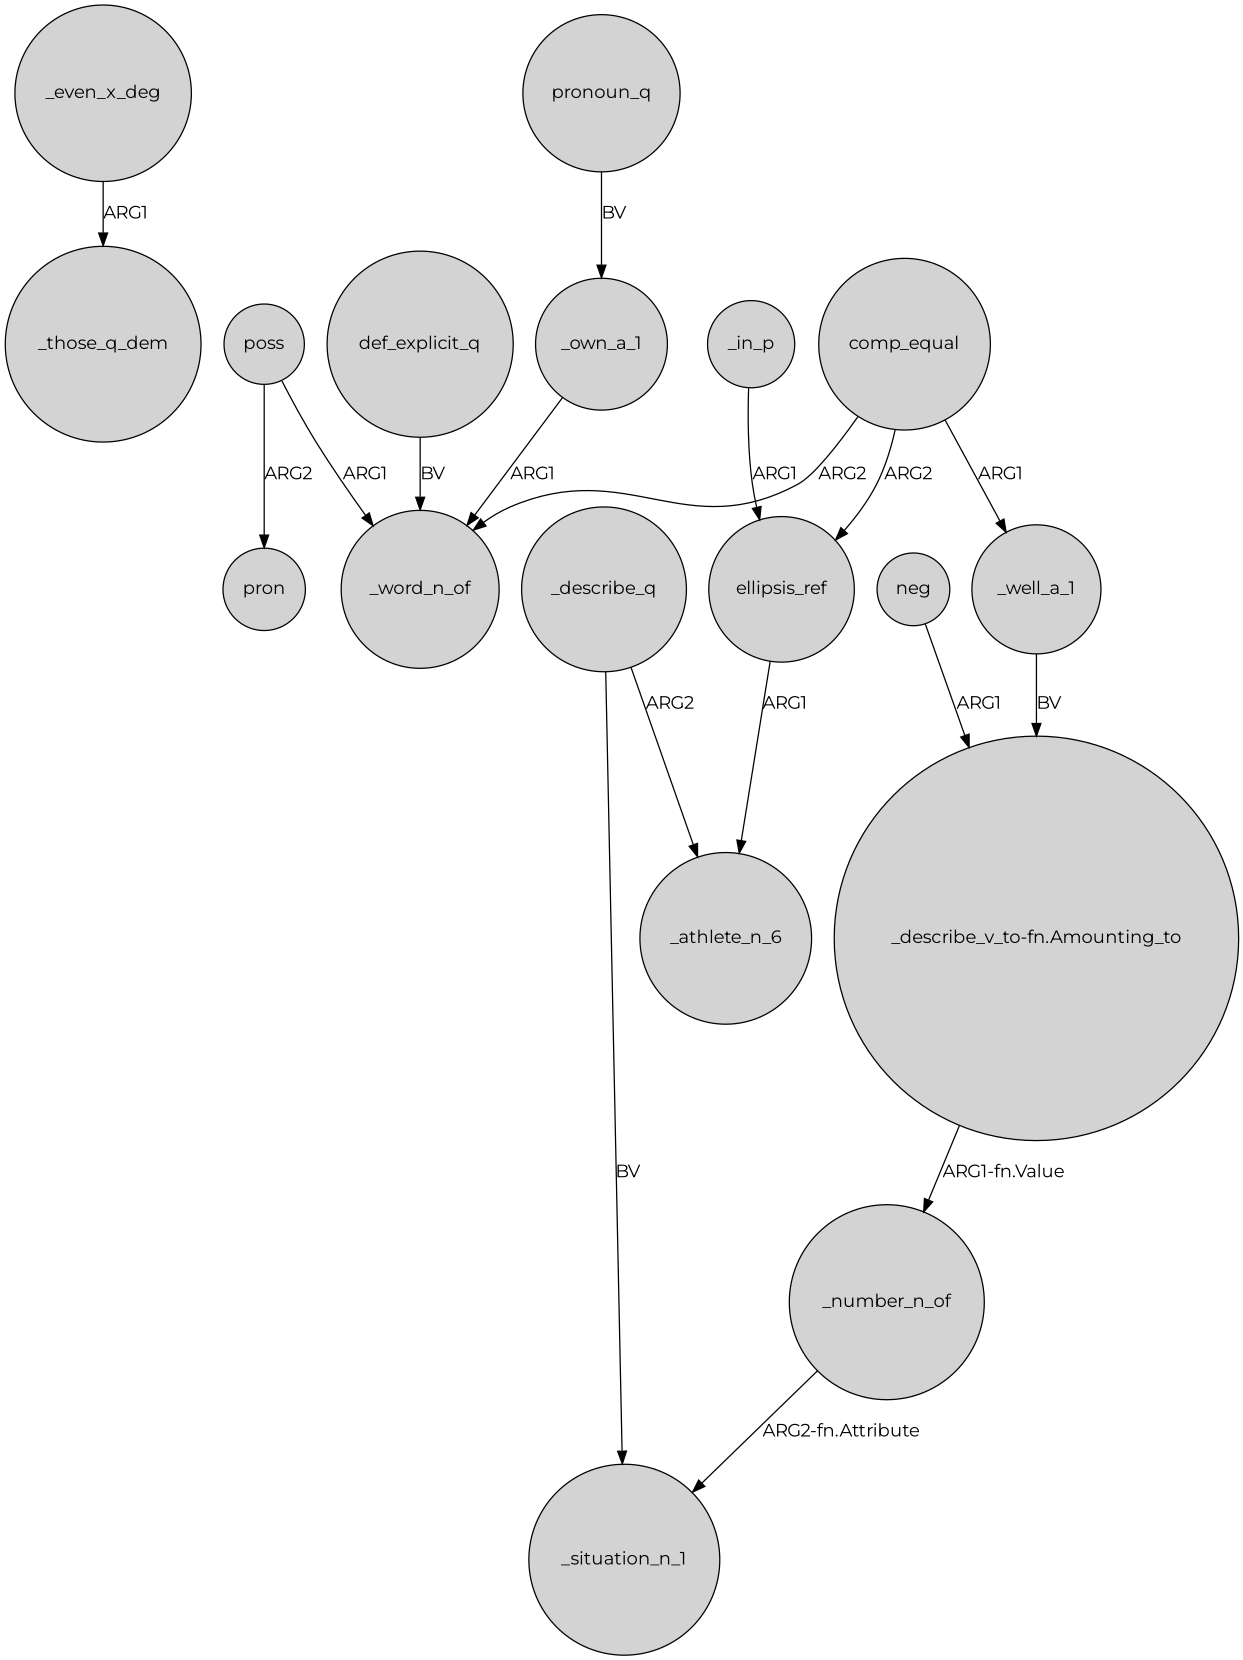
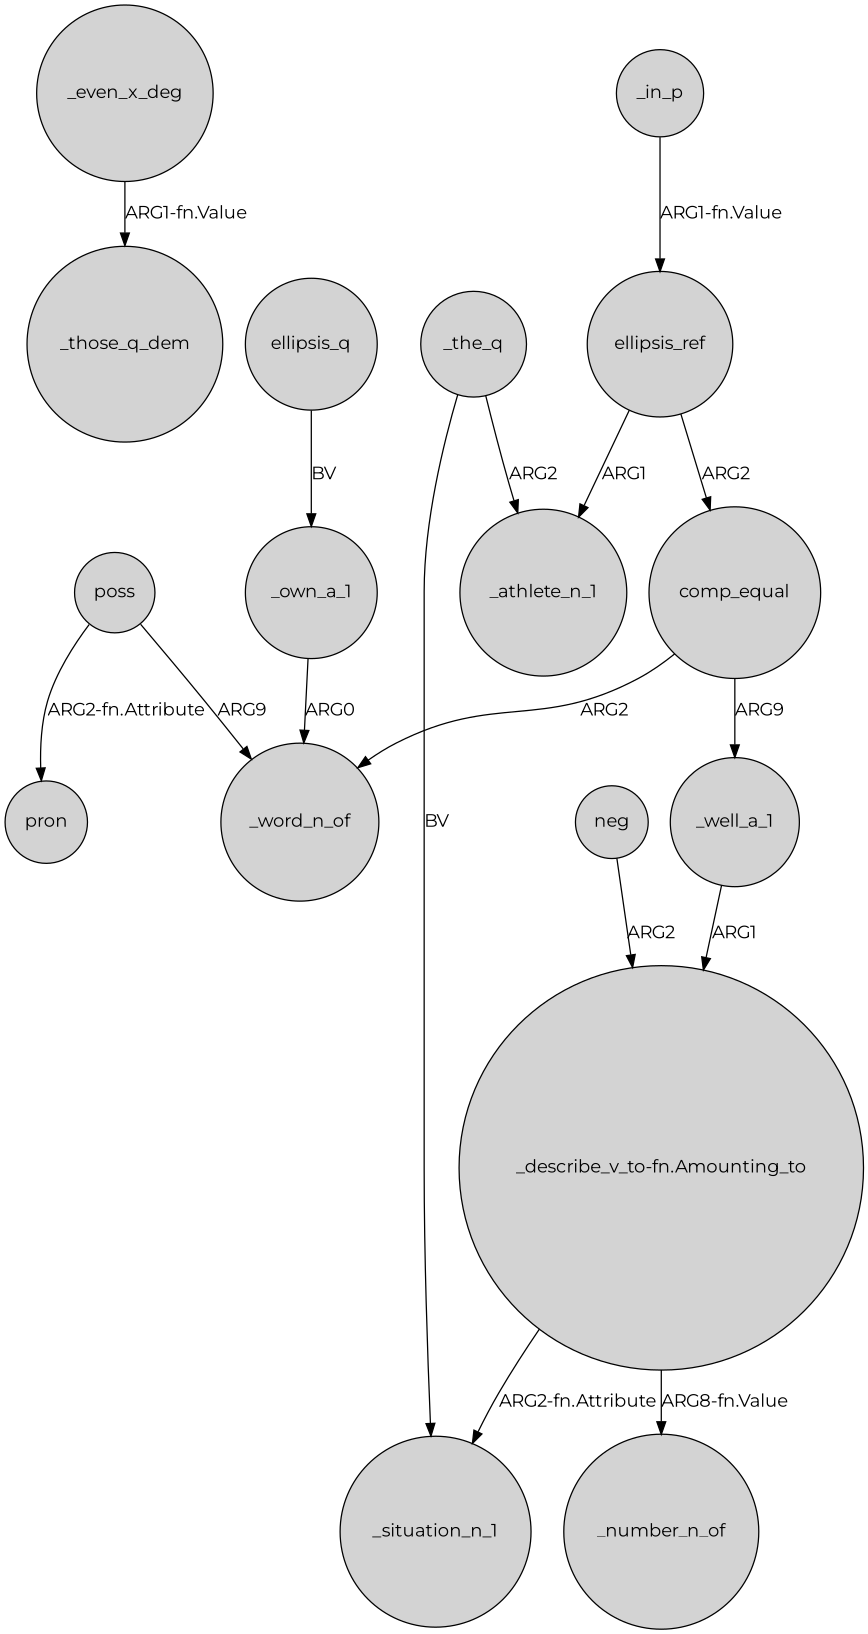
(601, 93) -> (311, 344)
(126, 214) -> (186, 214)
(420, 344) -> none
(289, 475) -> (126, 711)
(366, 475) -> (242, 711)
(533, 475) -> (330, 711)
(775, 475) -> (722, 214)
(1001, 475) -> (760, 711)
(877, 484) -> (694, 456)
(604, 589) -> (474, 344)
(979, 704) -> (652, 934)
(1049, 704) -> (735, 934)
(726, 938) -> (543, 593)
(1004, 1173) -> (725, 1402)
(760, 1427) -> (507, 1379)
